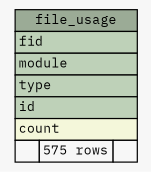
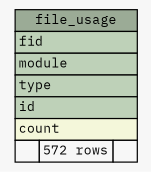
(76, 151) -> (76, 151)
